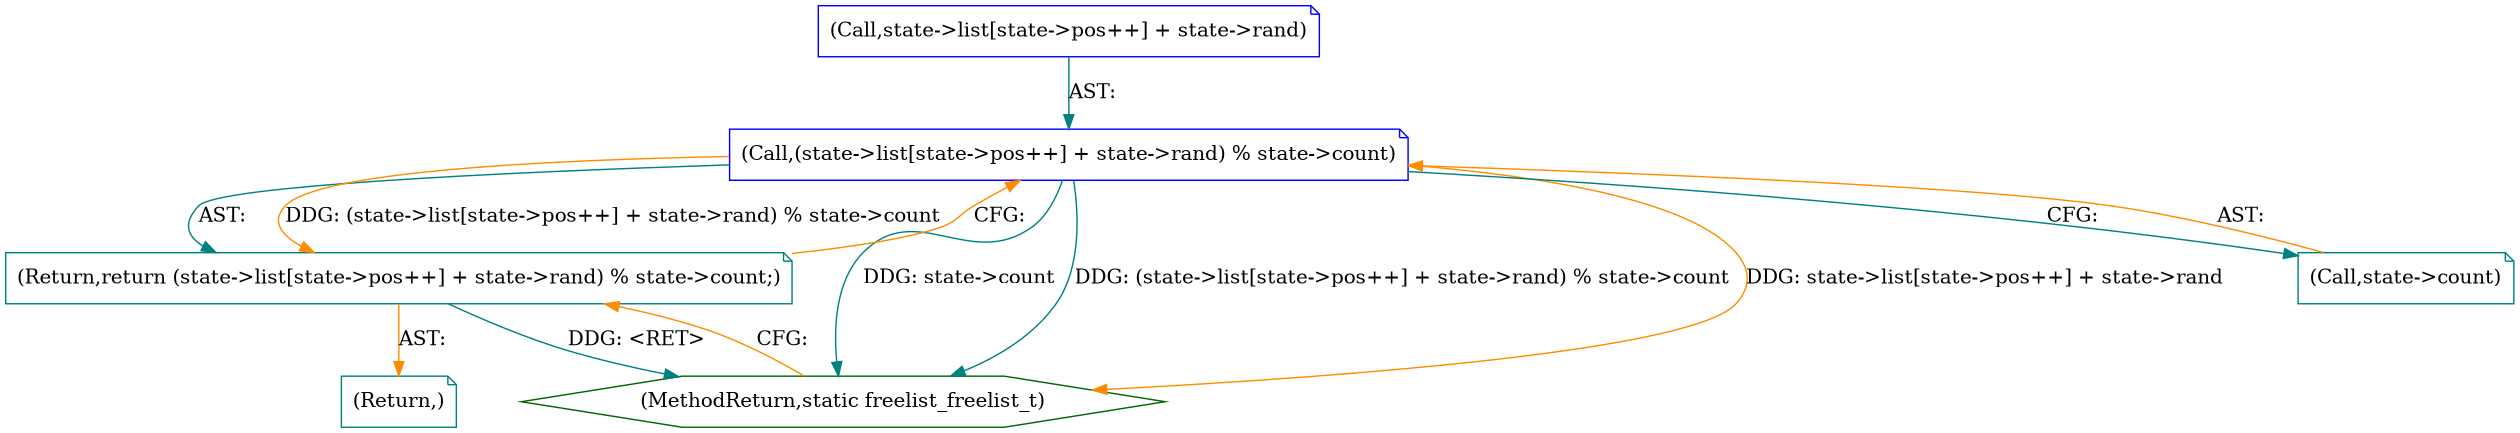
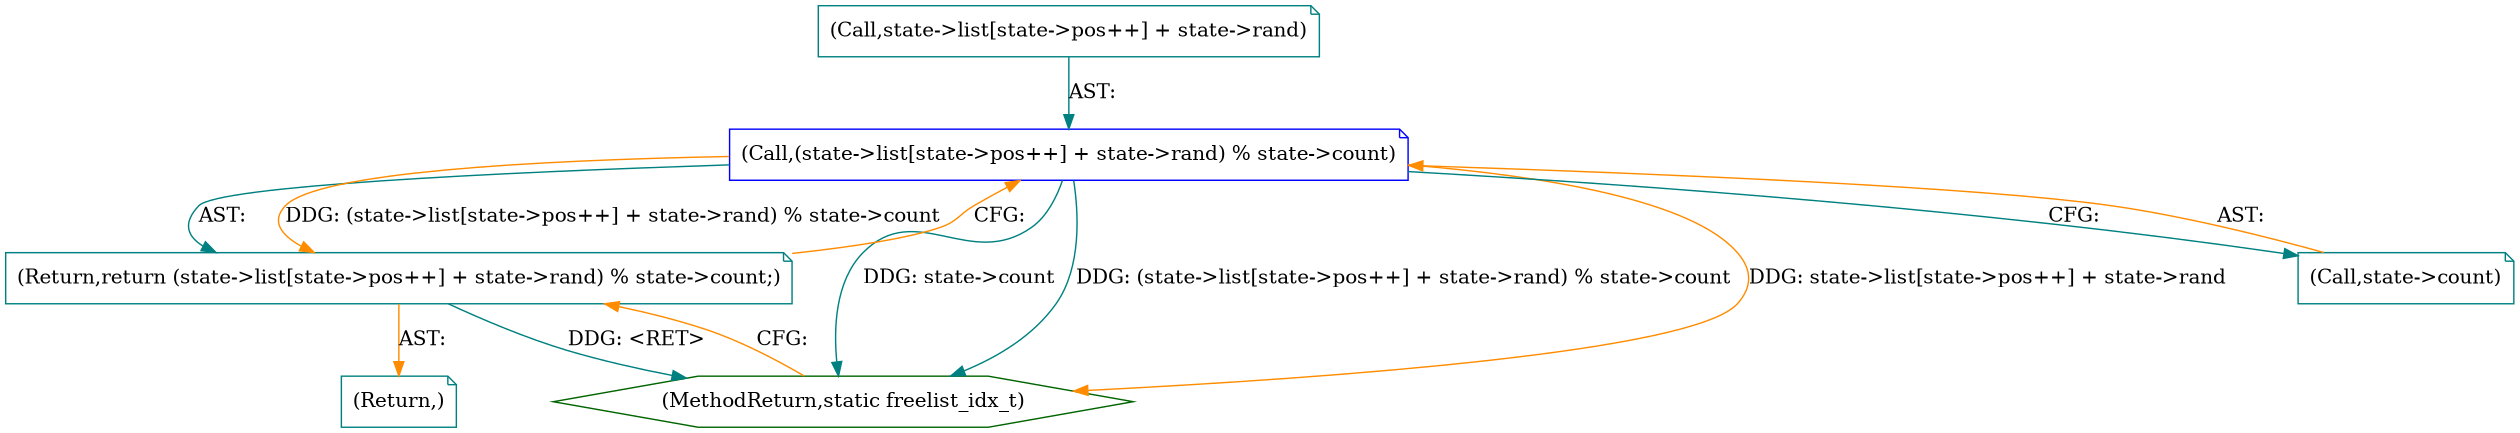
(1069, 31) -> (1069, 31)
(843, 402) -> (843, 402)
